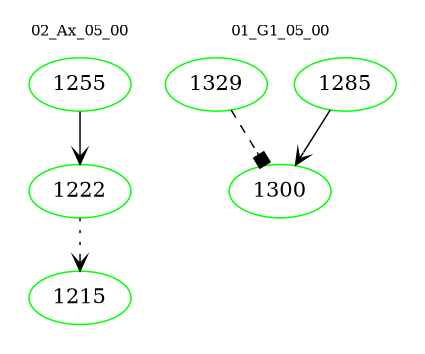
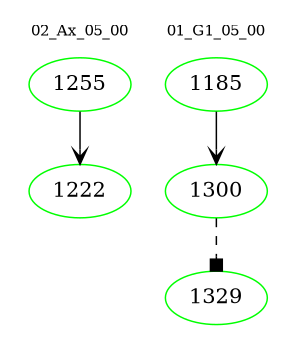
(345, 84) -> (216, 84)
(244, 131) -> (216, 237)
(80, 298) -> none
